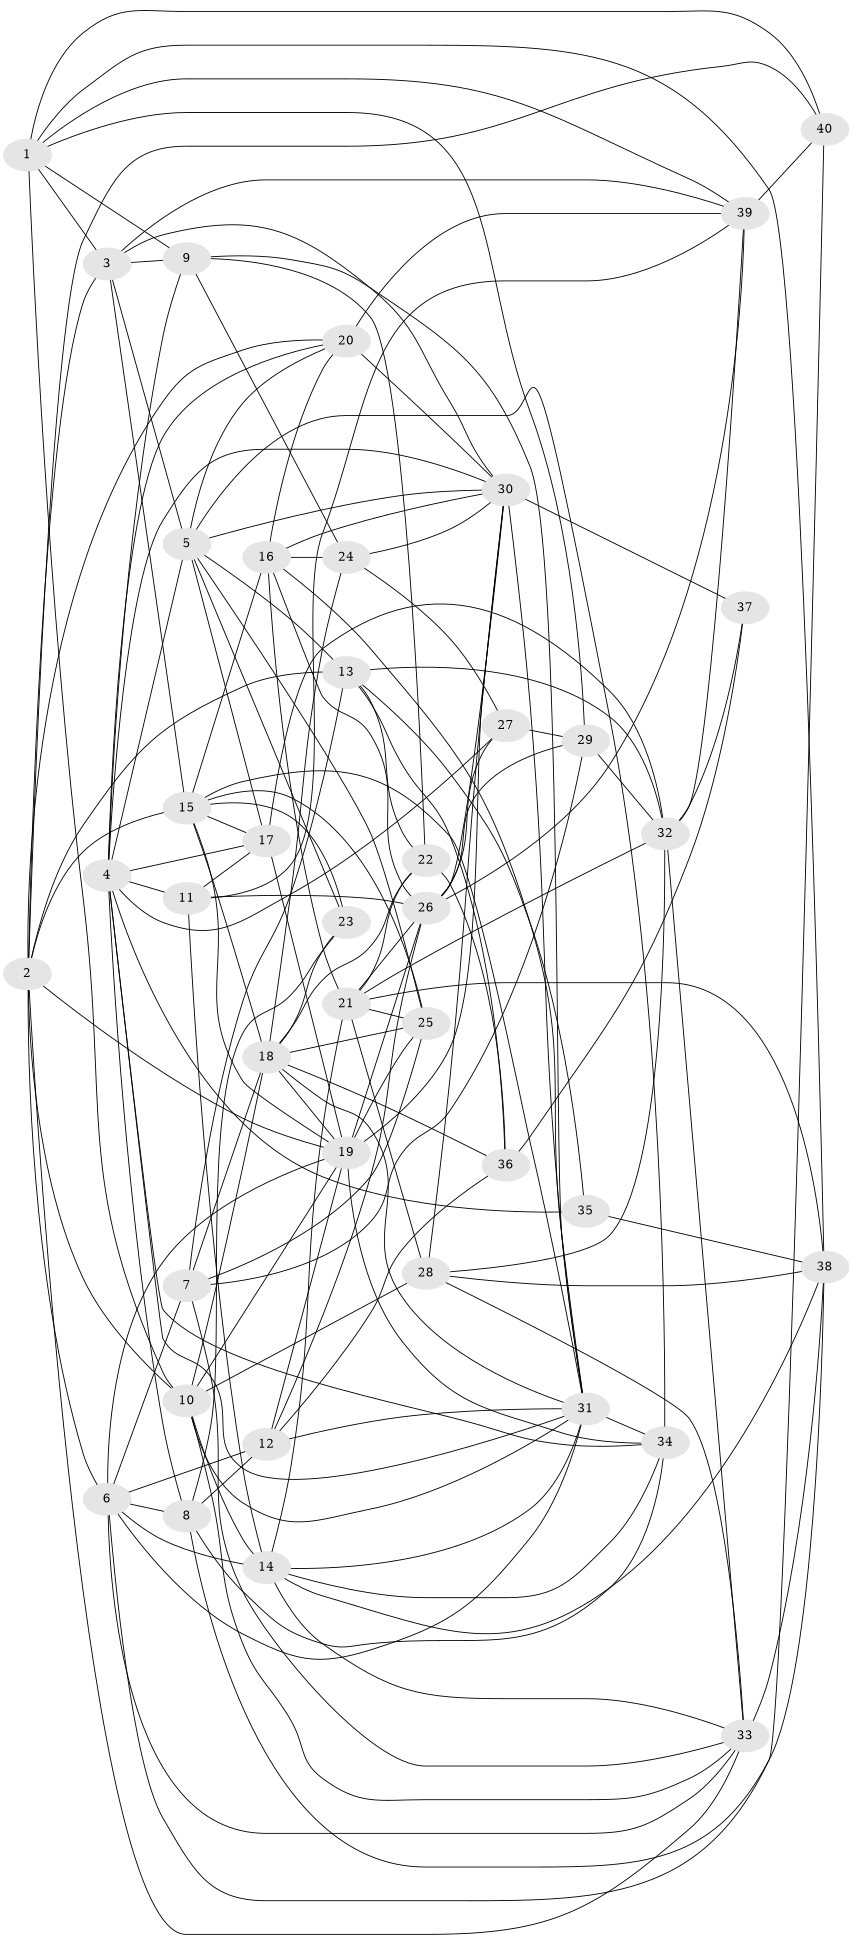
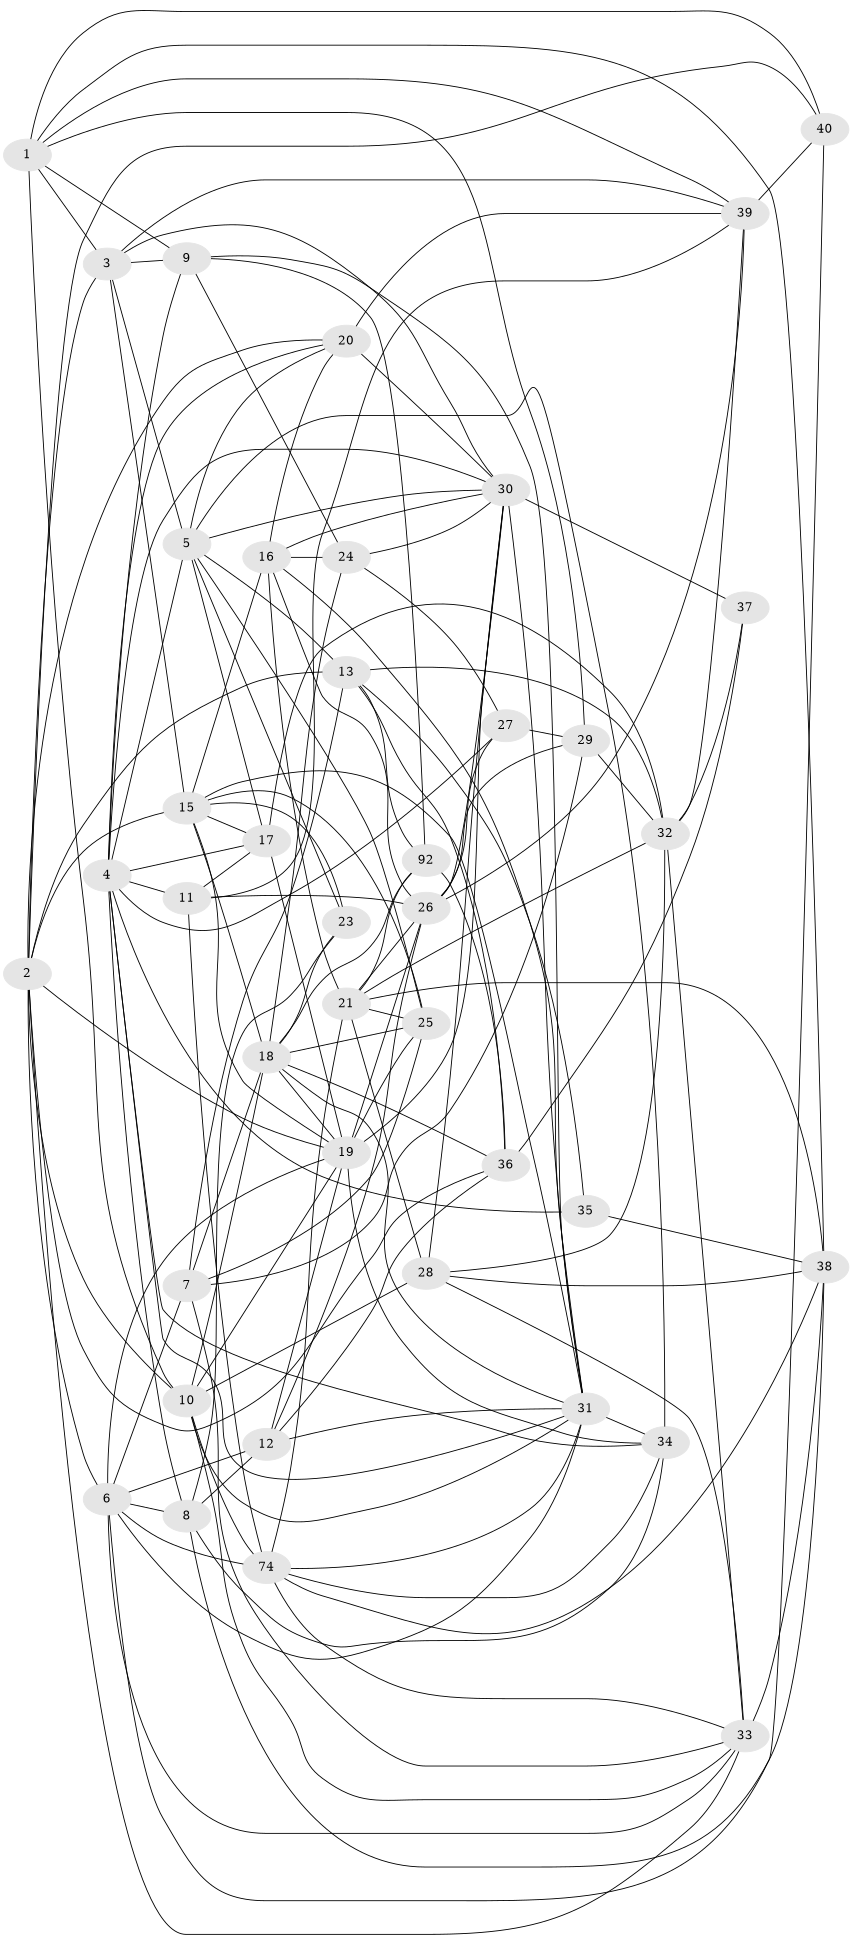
(426, 860) -> (426, 860)
none -> (123, 1404)
(267, 1568) -> (267, 1568)
